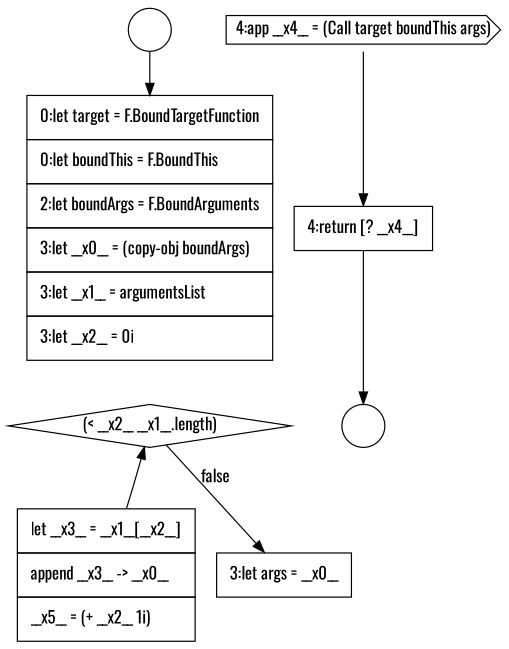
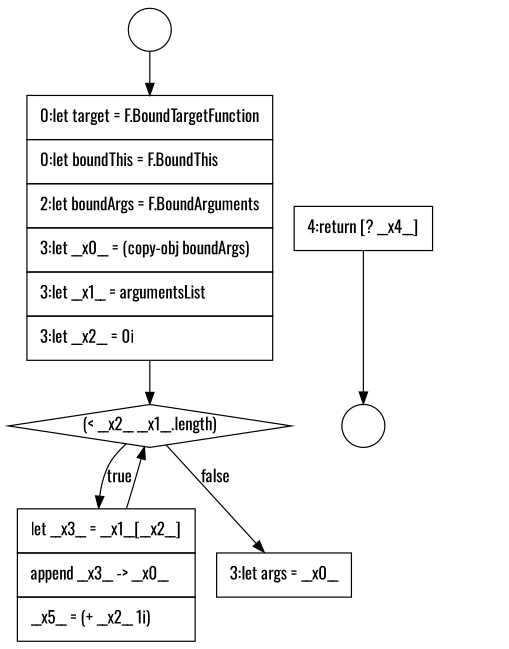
(363, 30) -> none
none -> (150, 376)
none -> (108, 467)
